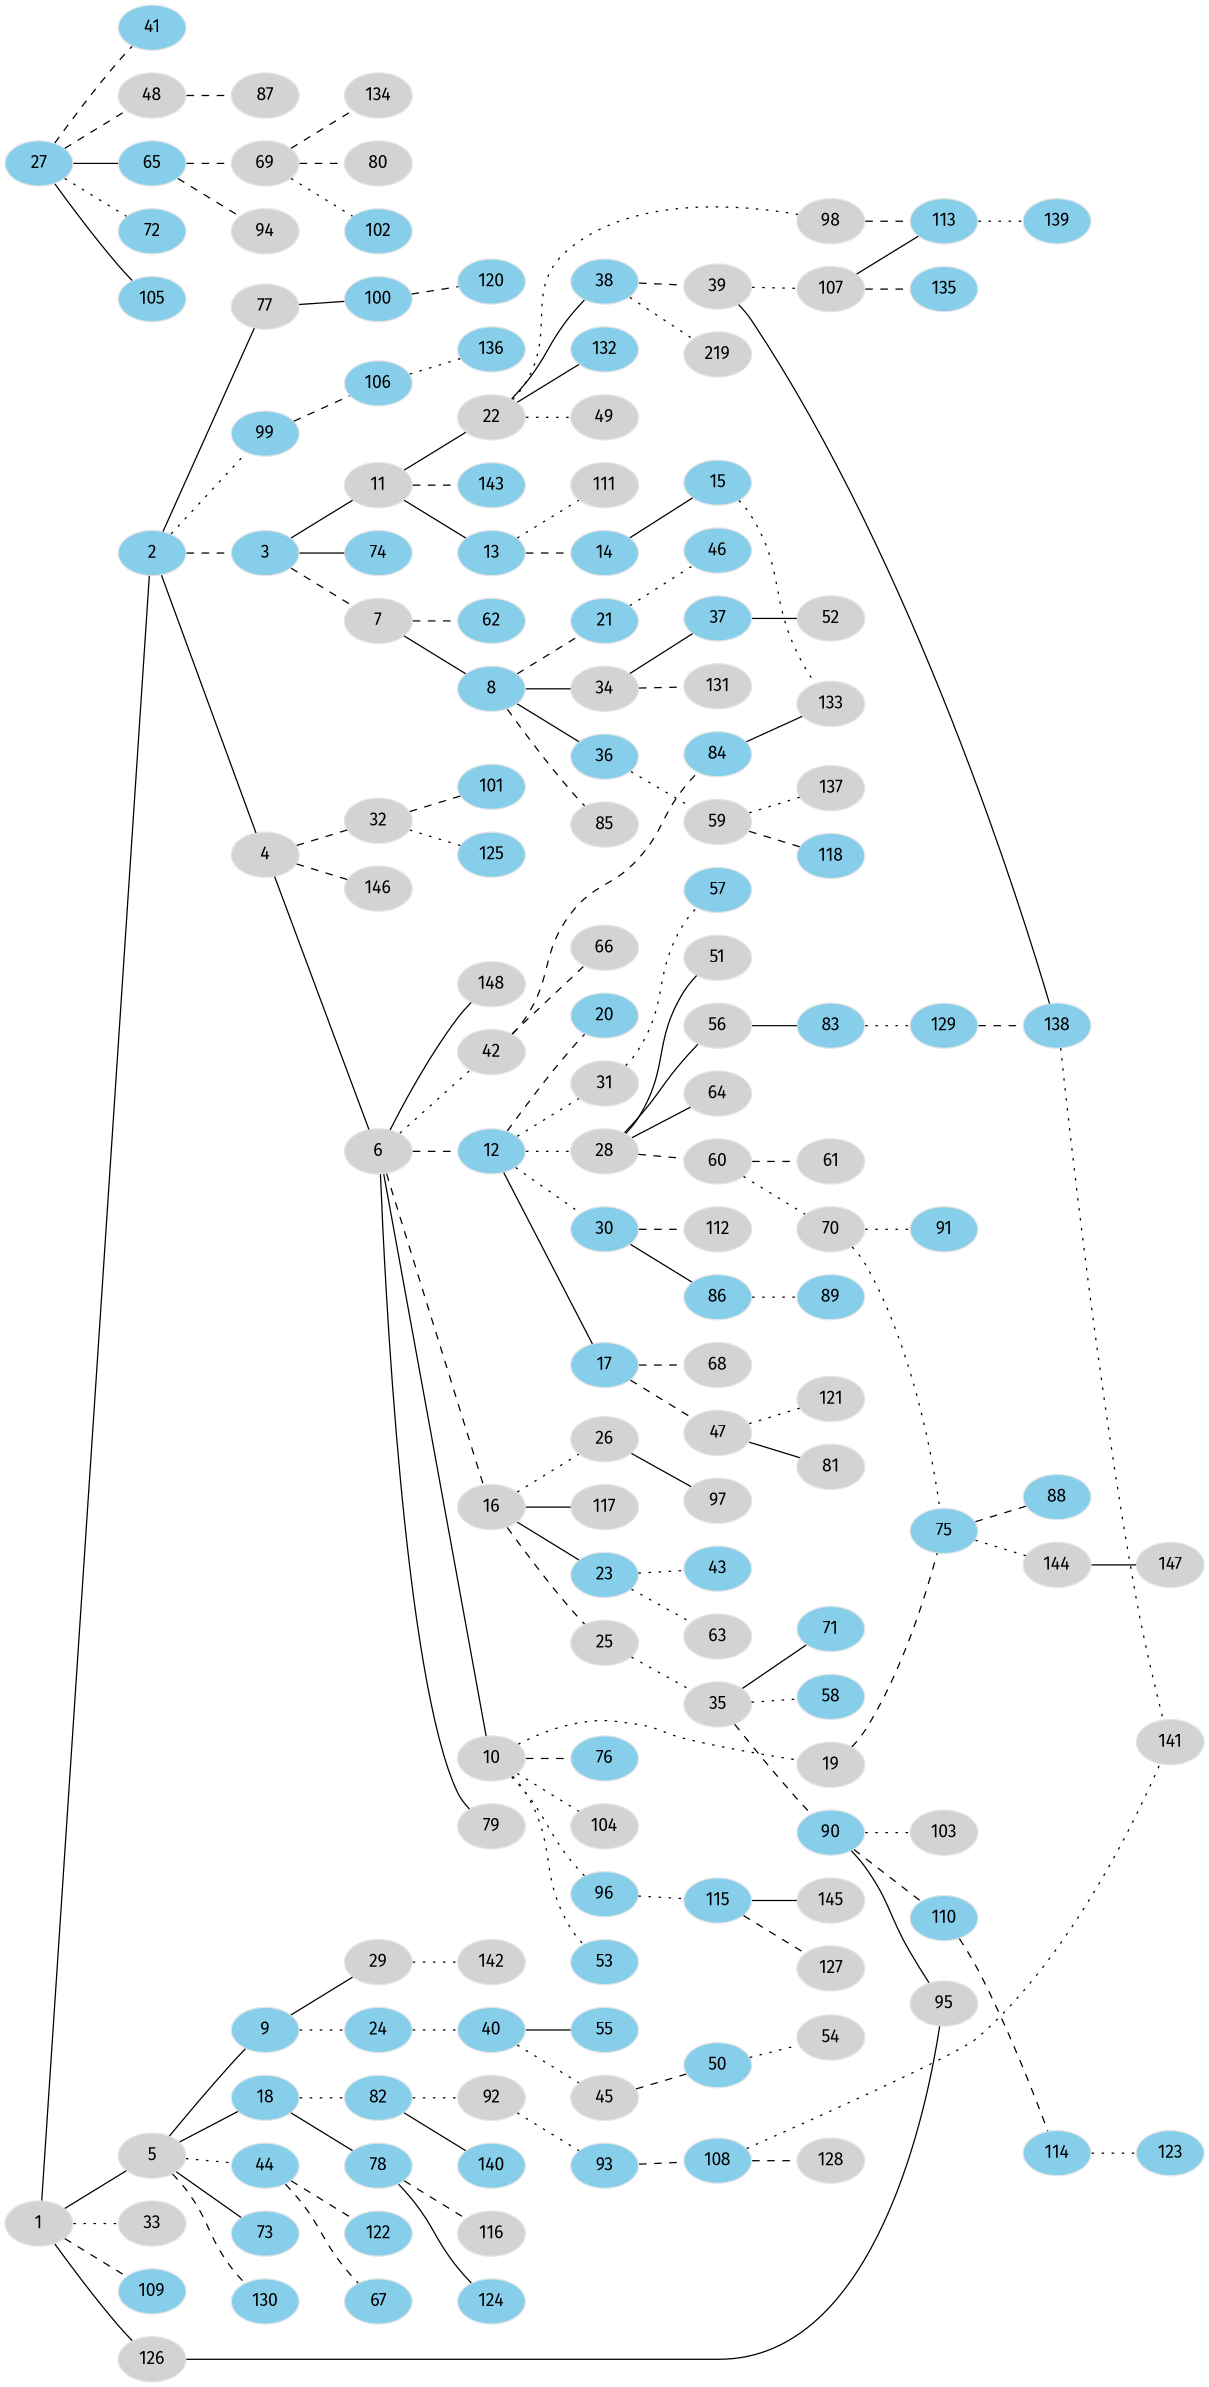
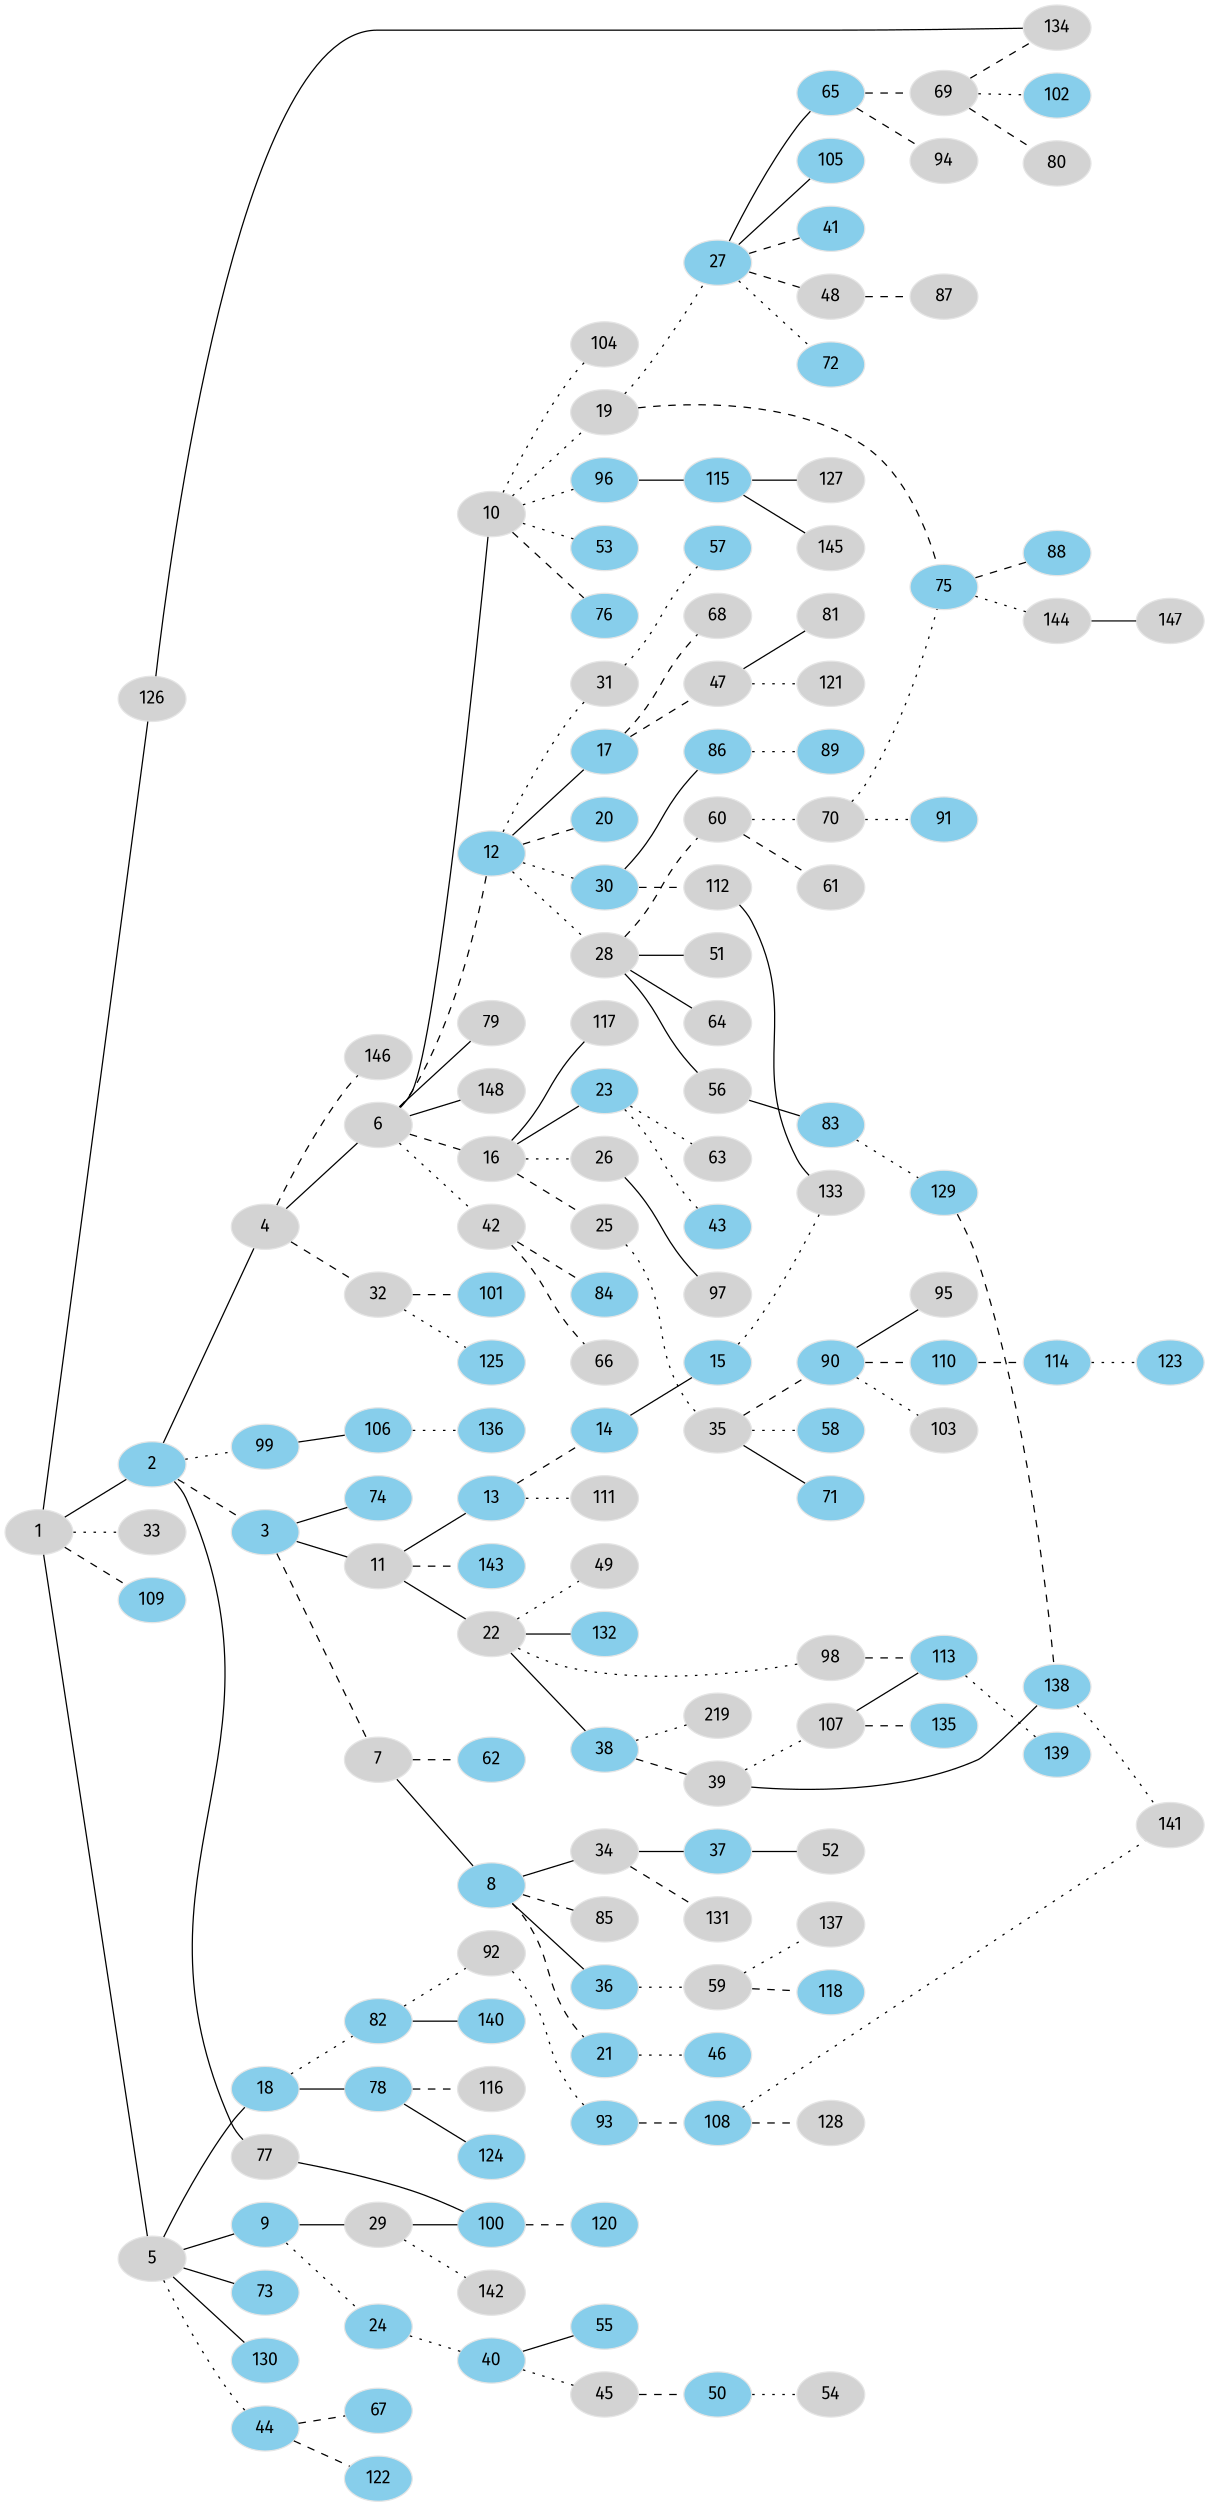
none -> (667, 340)
(322, 409) -> (322, 1439)
(774, 729) -> (774, 1040)
(661, 1897) -> (661, 480)
(774, 1934) -> (774, 480)
none -> (435, 2225)
(209, 2229) -> (209, 2310)
(668, 2359) -> (349, 43)
